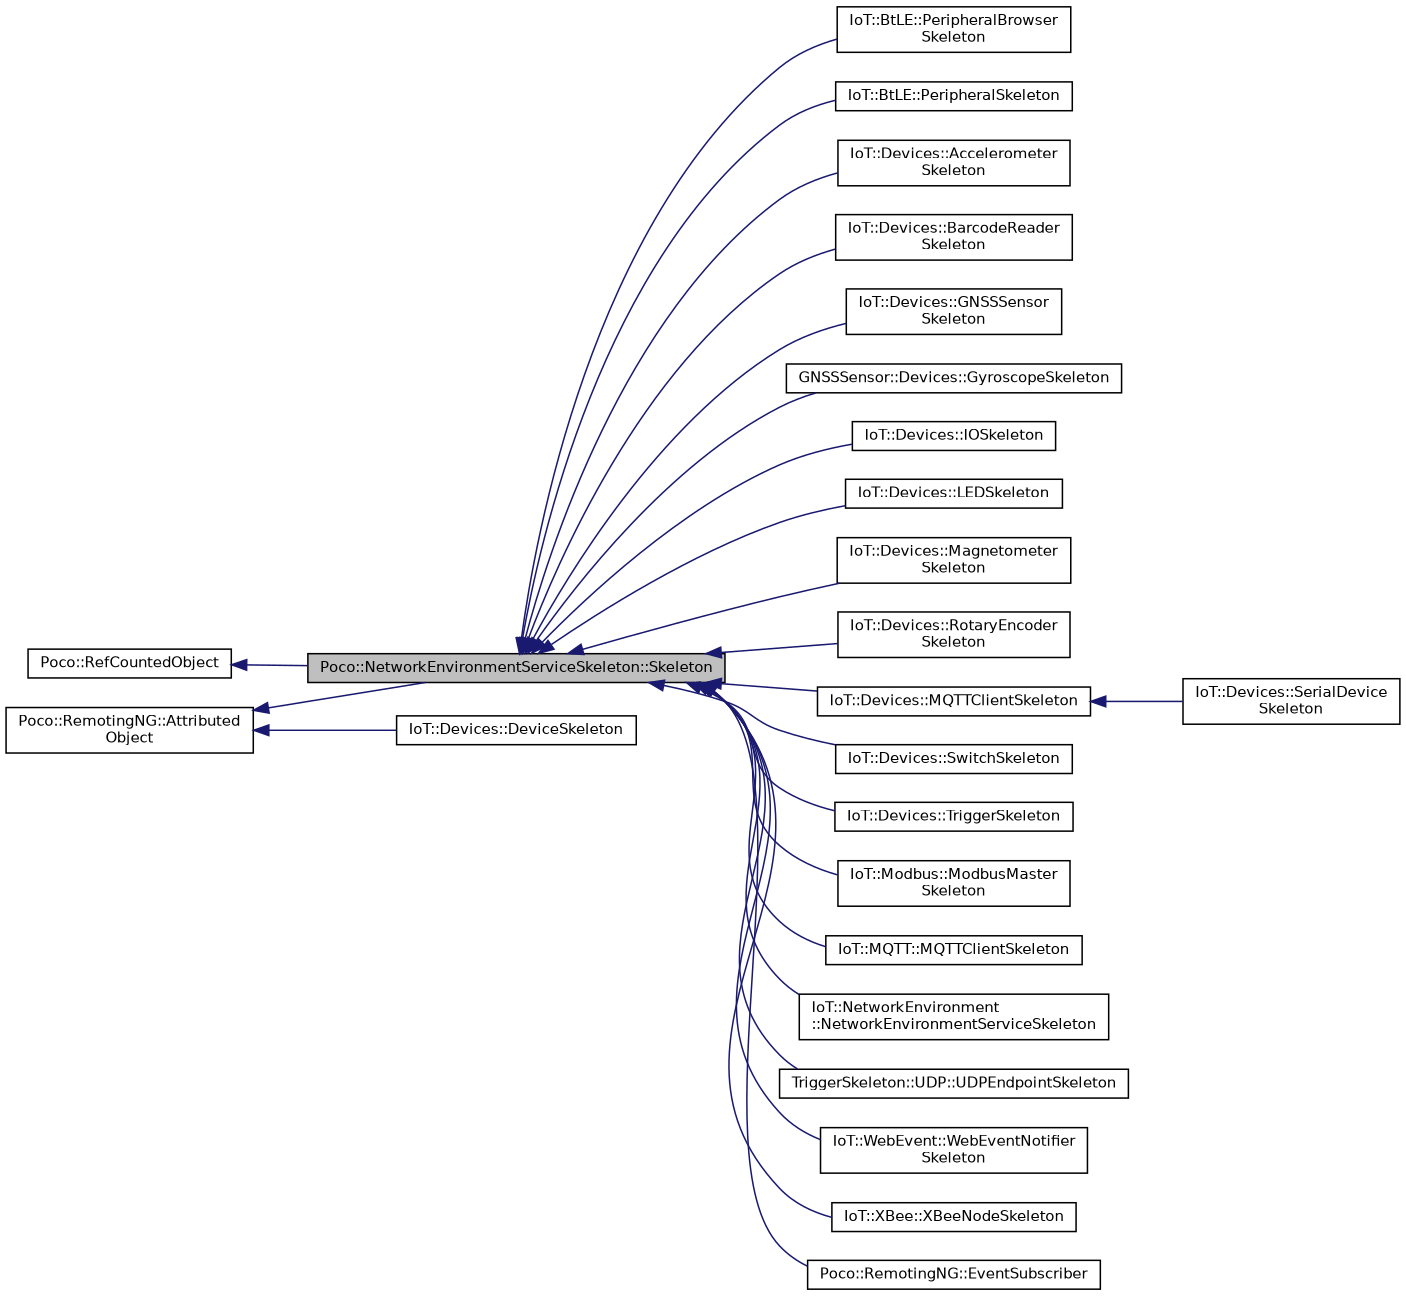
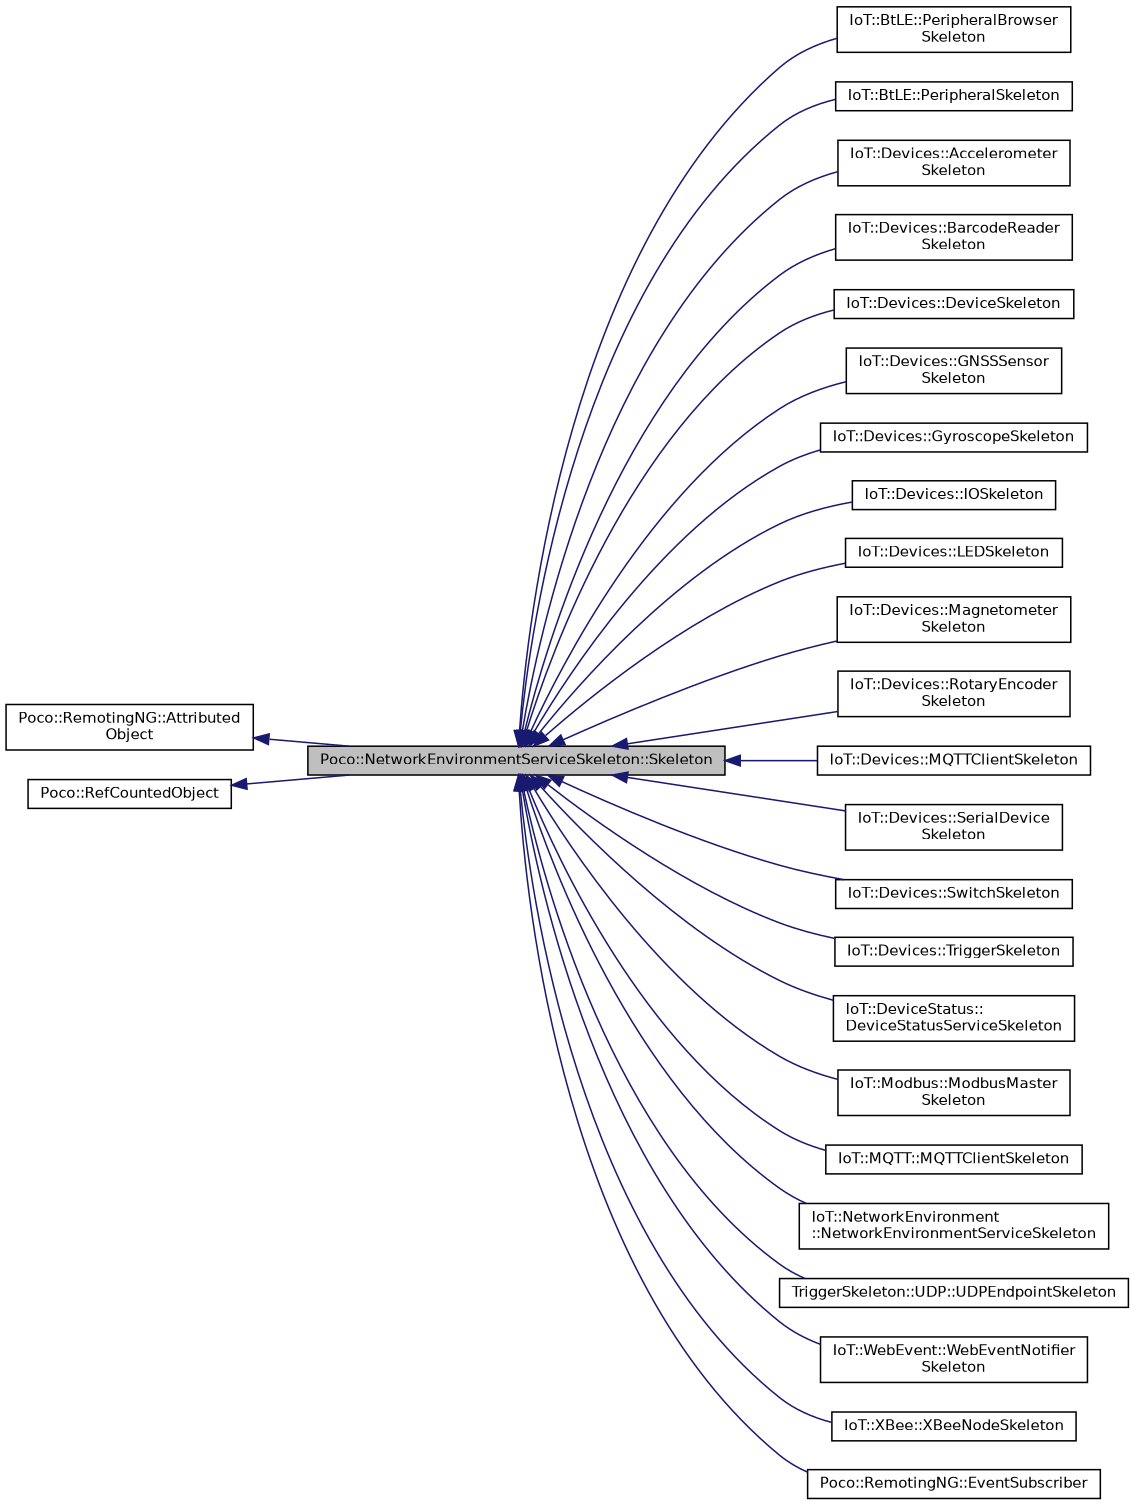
(954, 378) -> (954, 438)
(1144, 701) -> (736, 794)
(333, 730) -> (638, 487)
none -> (954, 1018)
